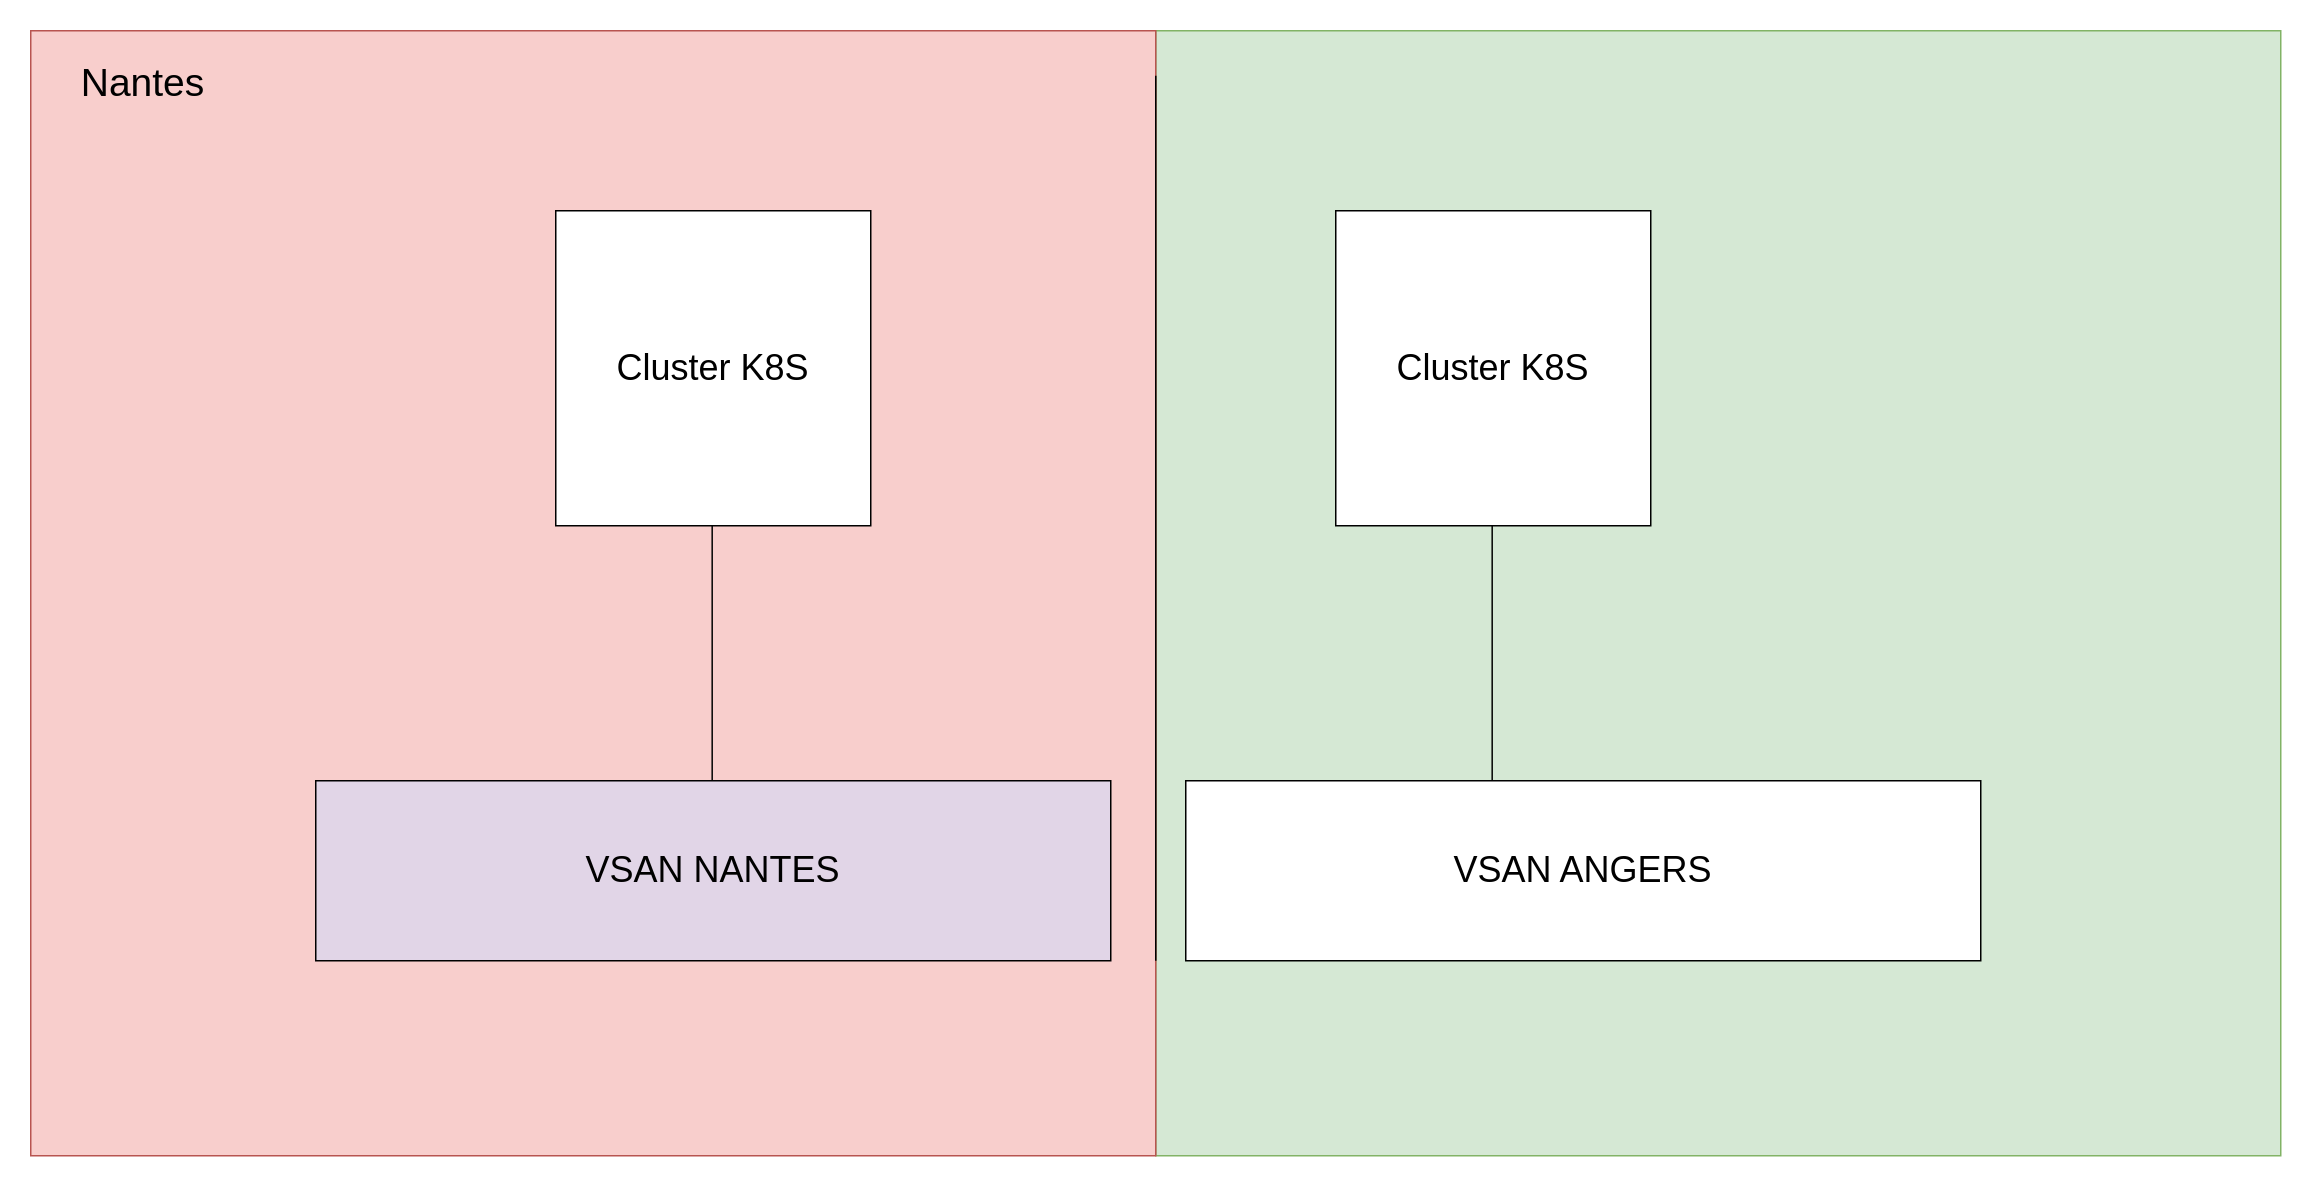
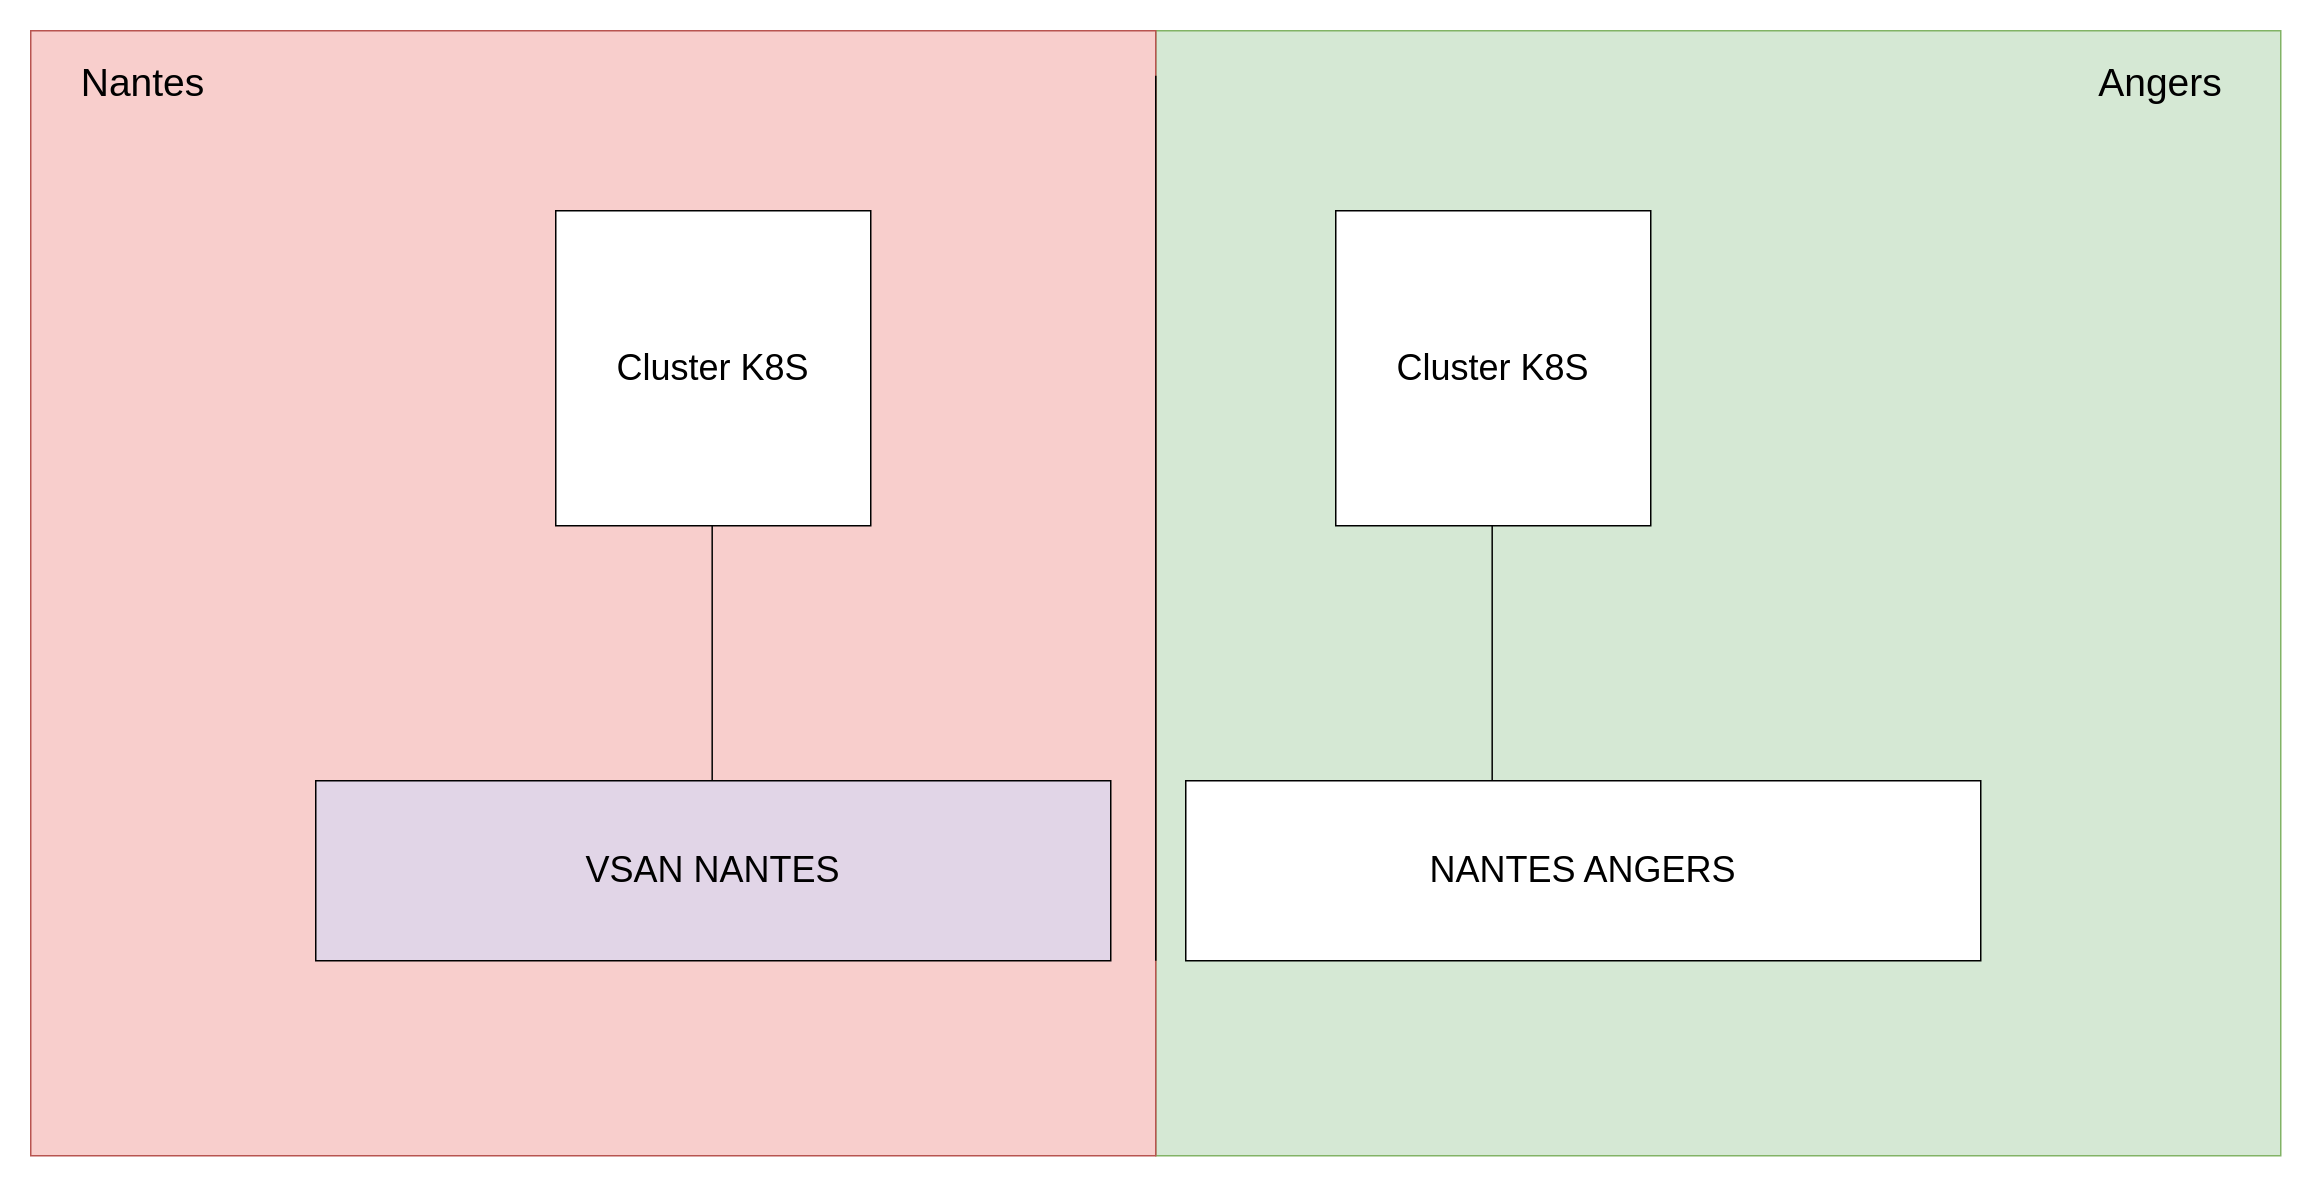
none -> (2161, 83)
(1583, 871) -> (1583, 871)
